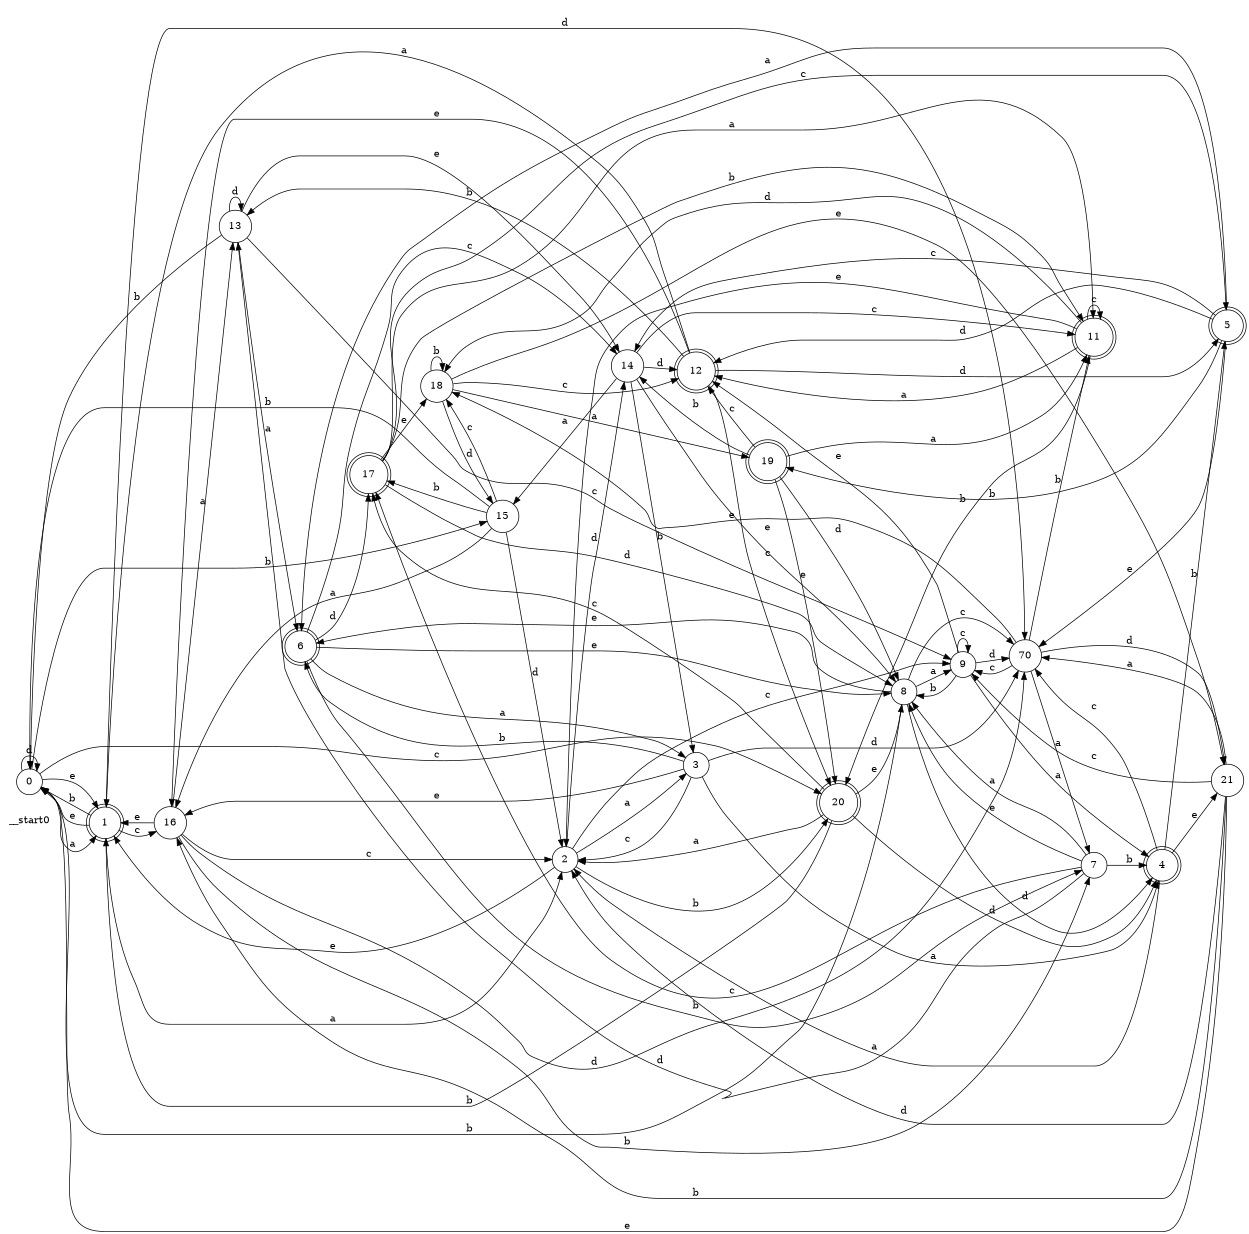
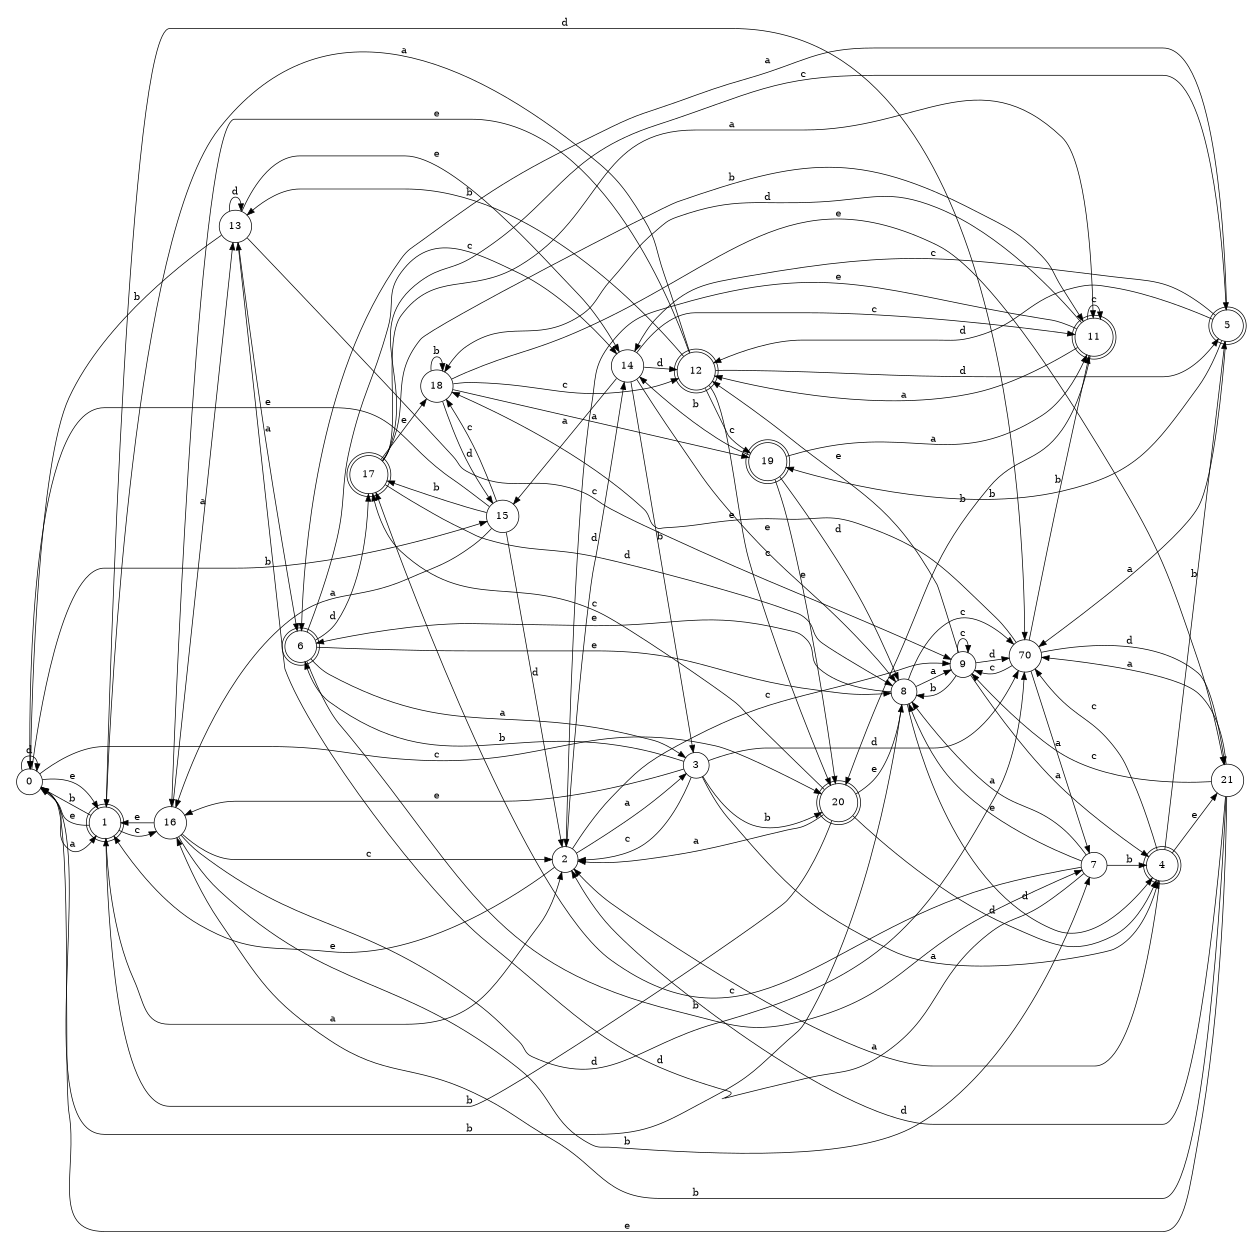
(268, 402) -> (268, 402)
(733, 420) -> (715, 408)
(1130, 569) -> (1130, 569)
(29, 821) -> none
(712, 910) -> (750, 824)
